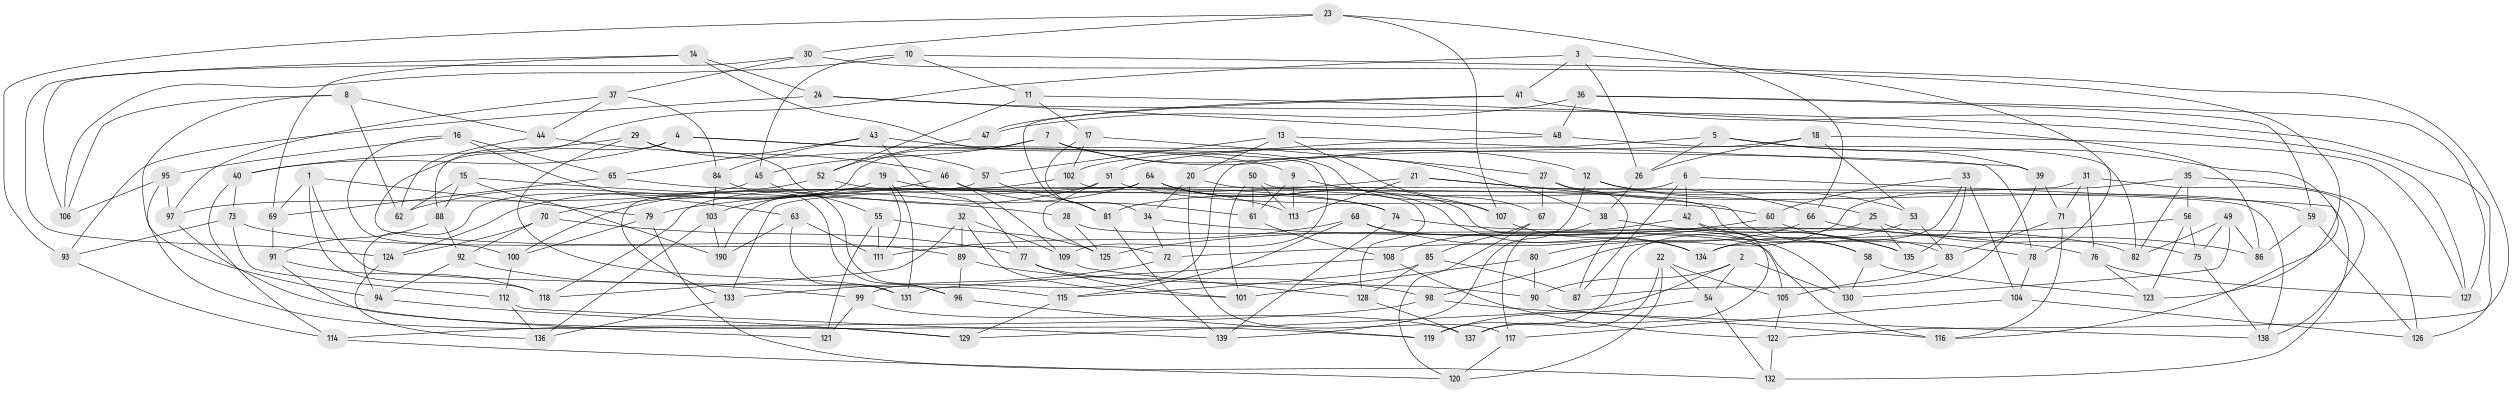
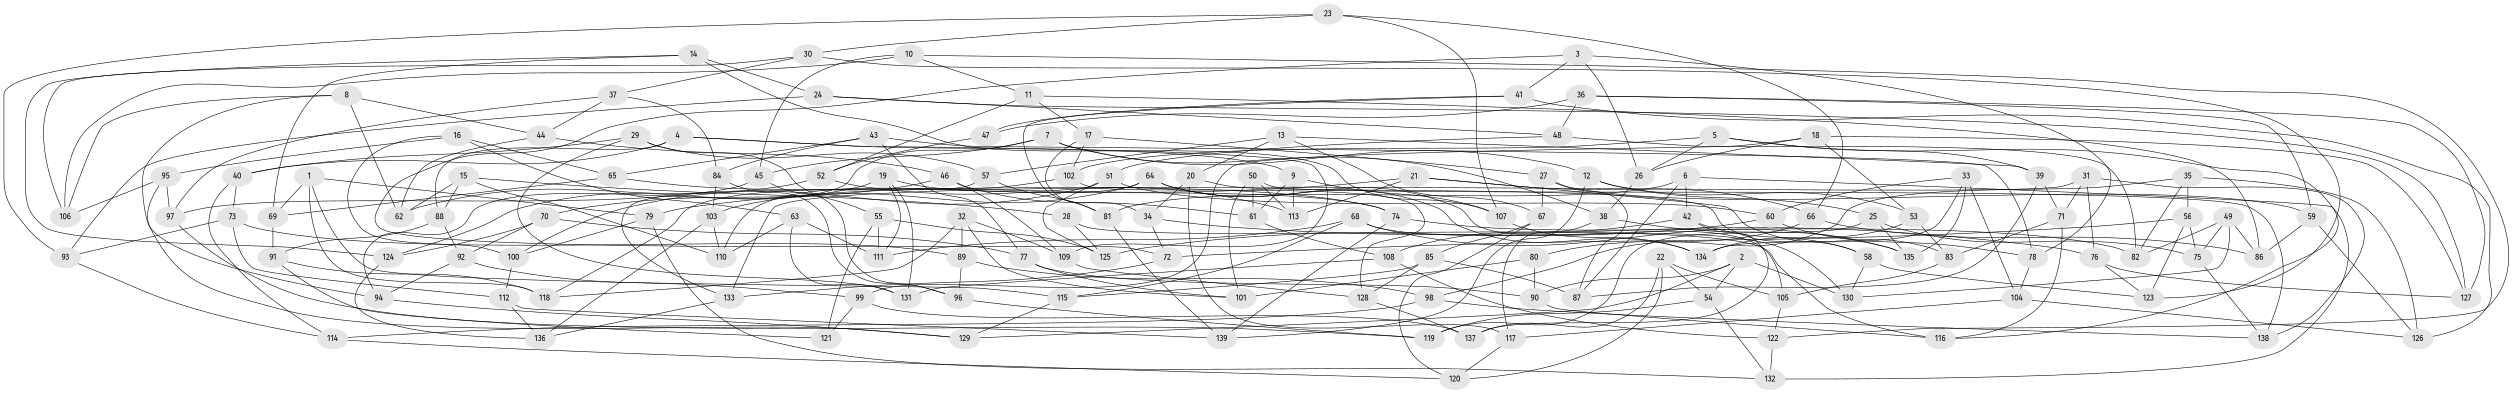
(721, 258) -> (721, 258)
